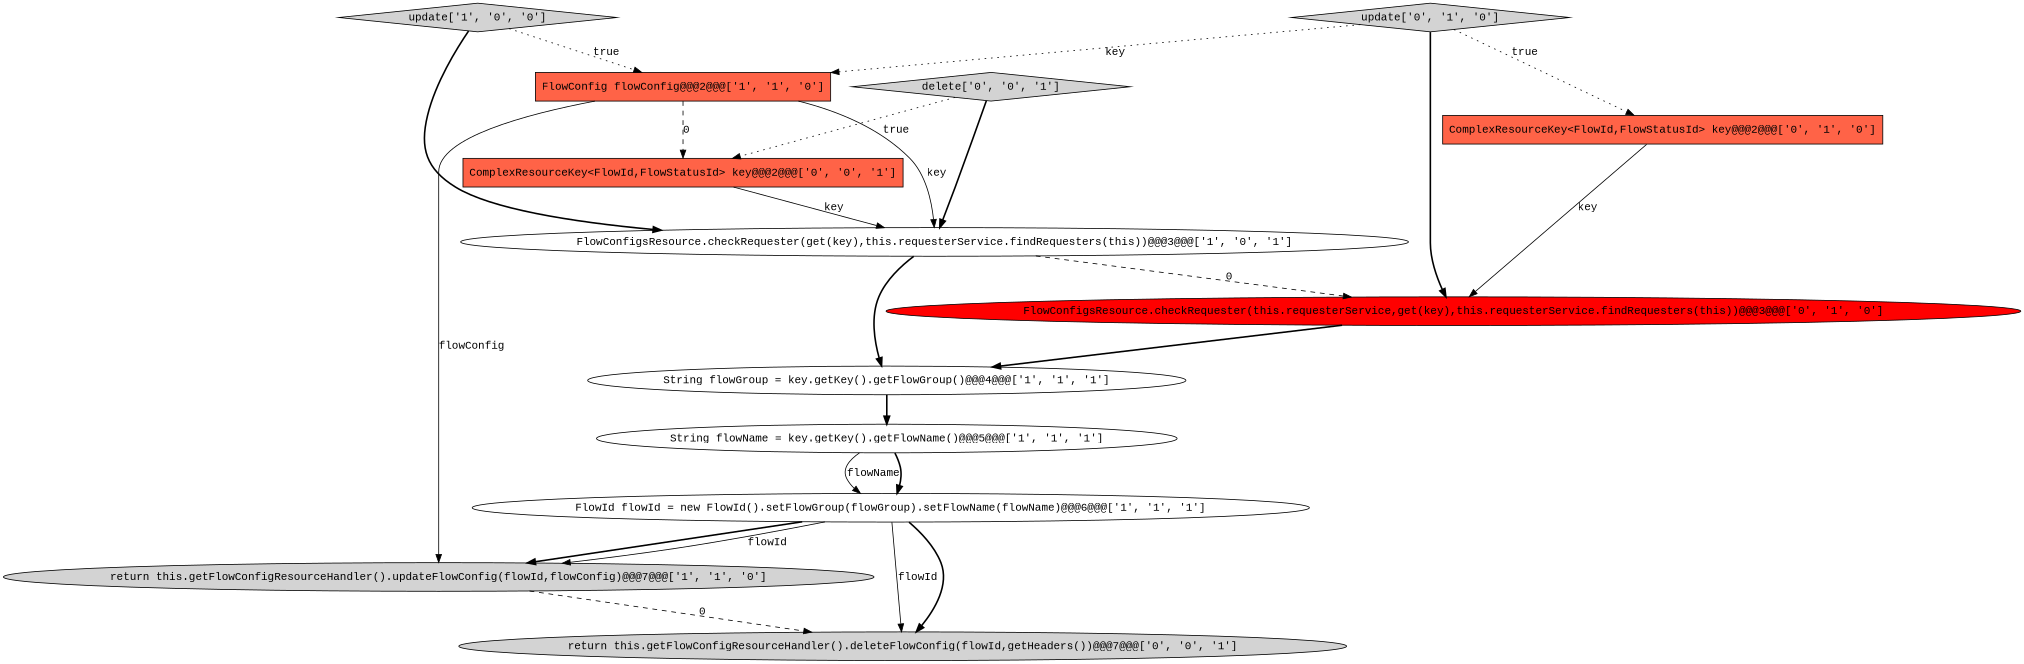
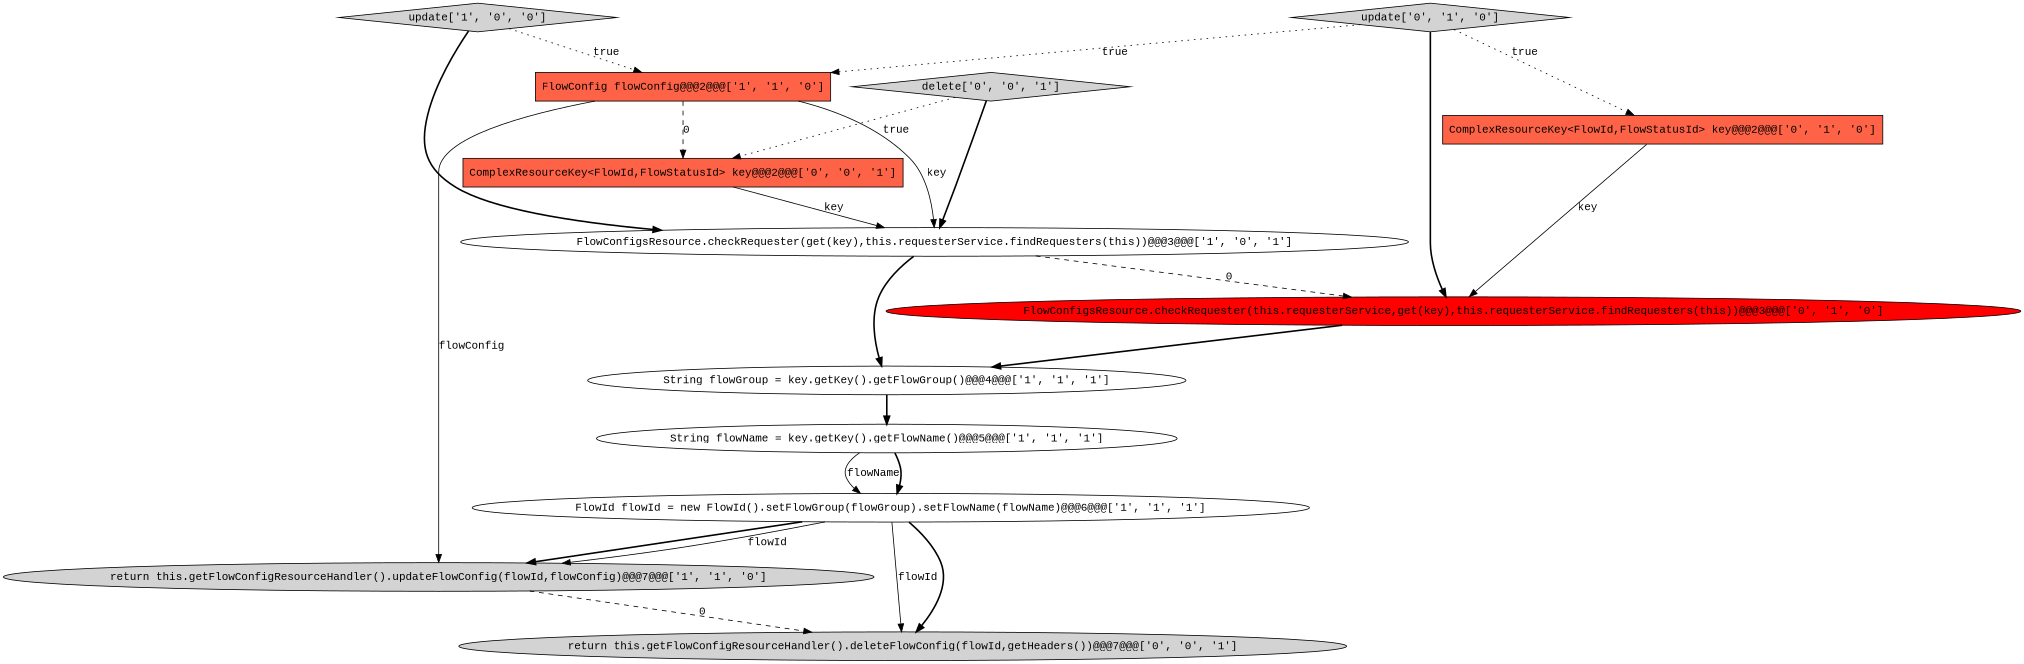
(1115, 52) -> (1115, 52)
